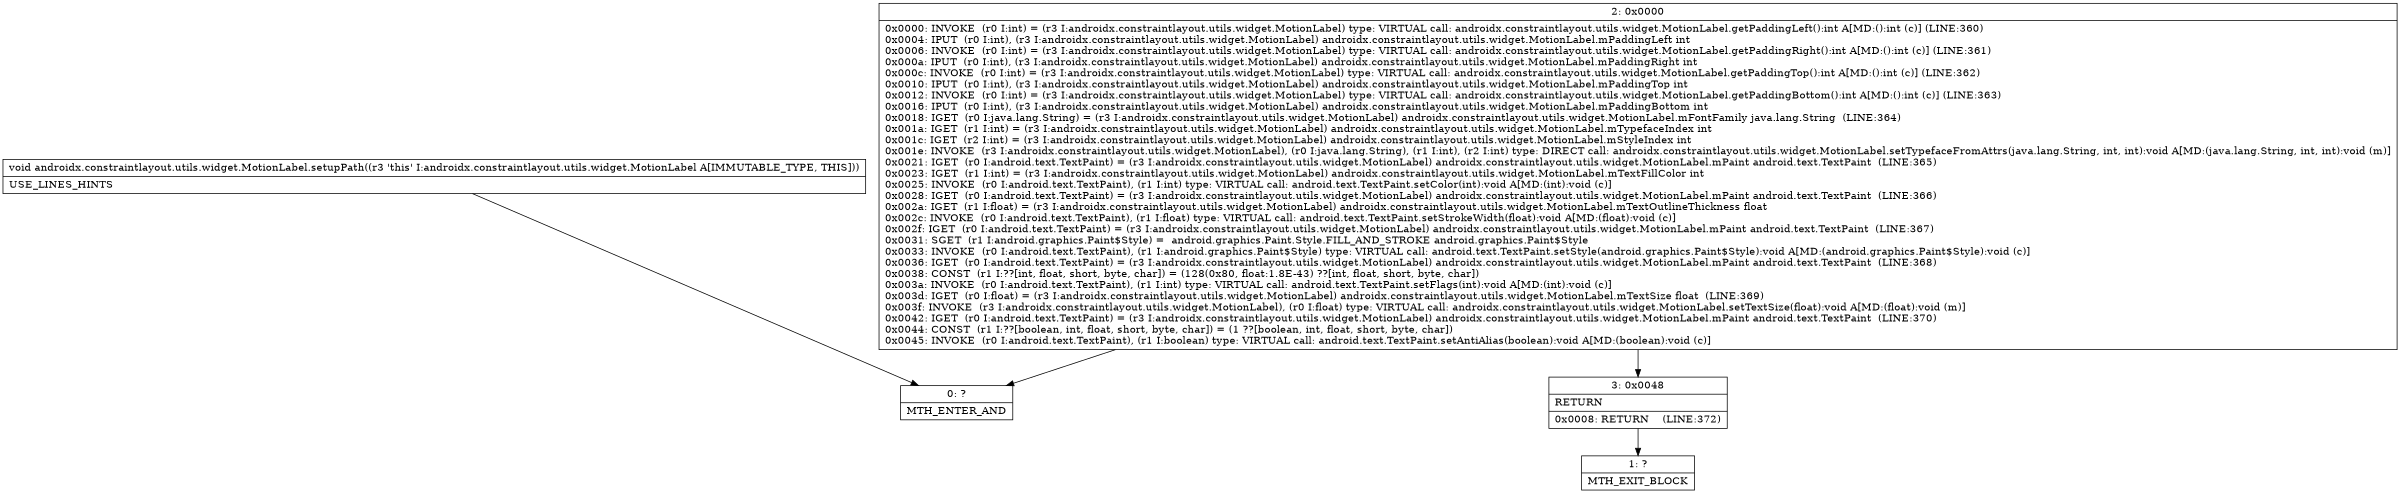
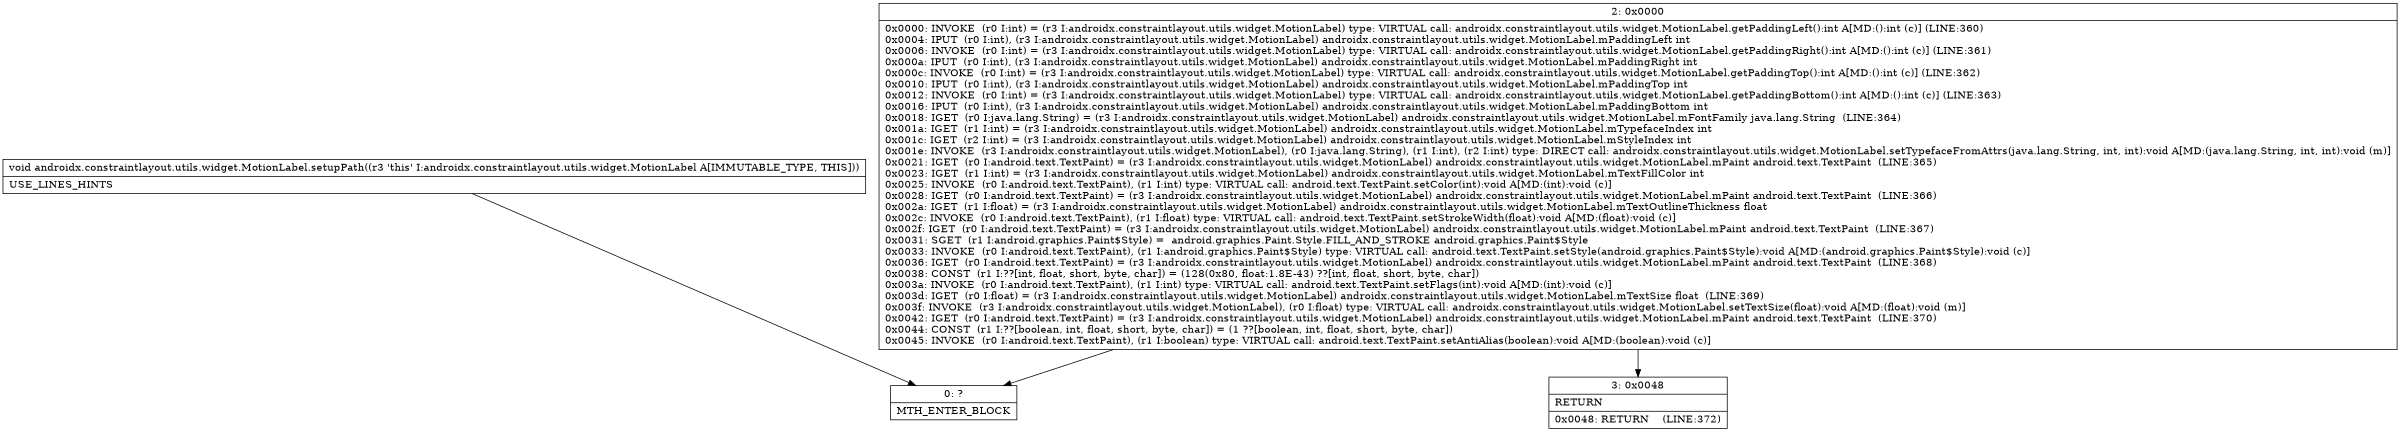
(957, 411) -> (954, 411)
(1638, 419) -> (1638, 419)
(1638, 473) -> none
